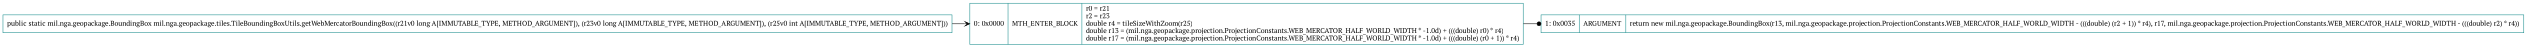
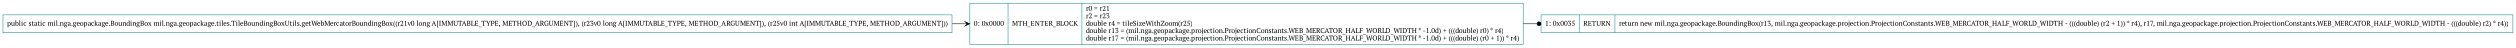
(1603, 24) -> (1597, 24)
